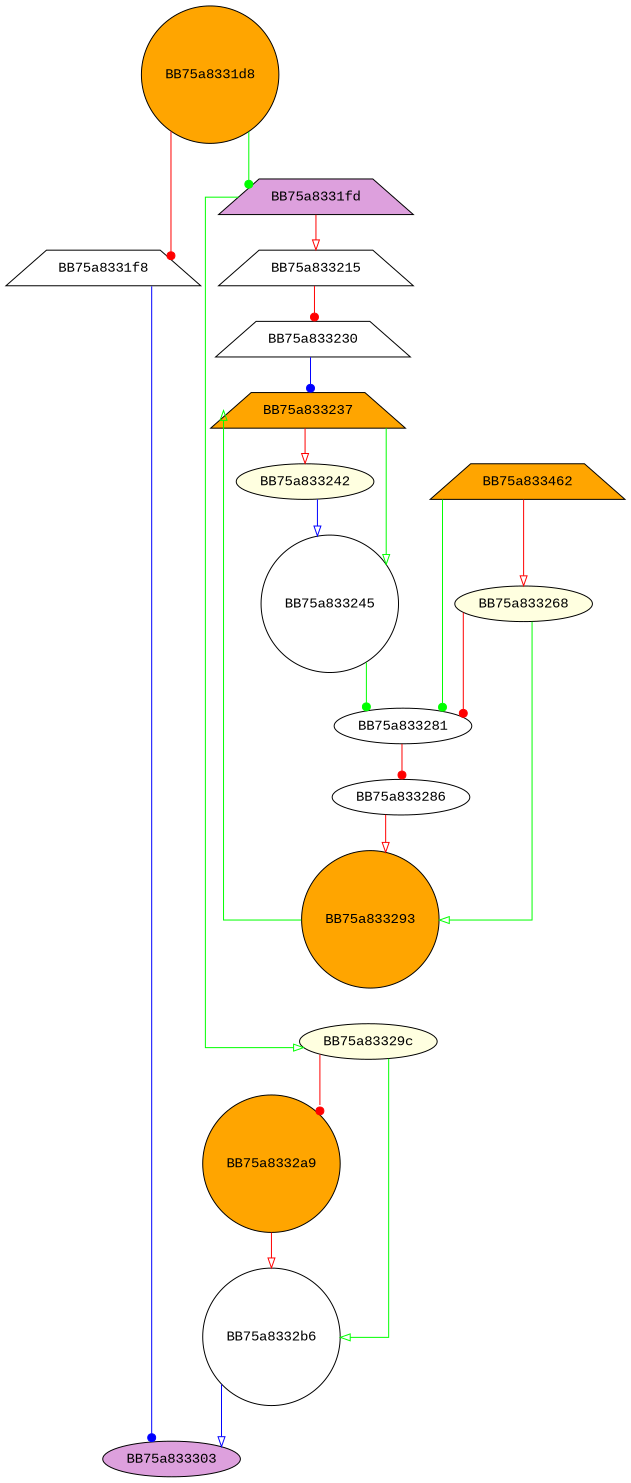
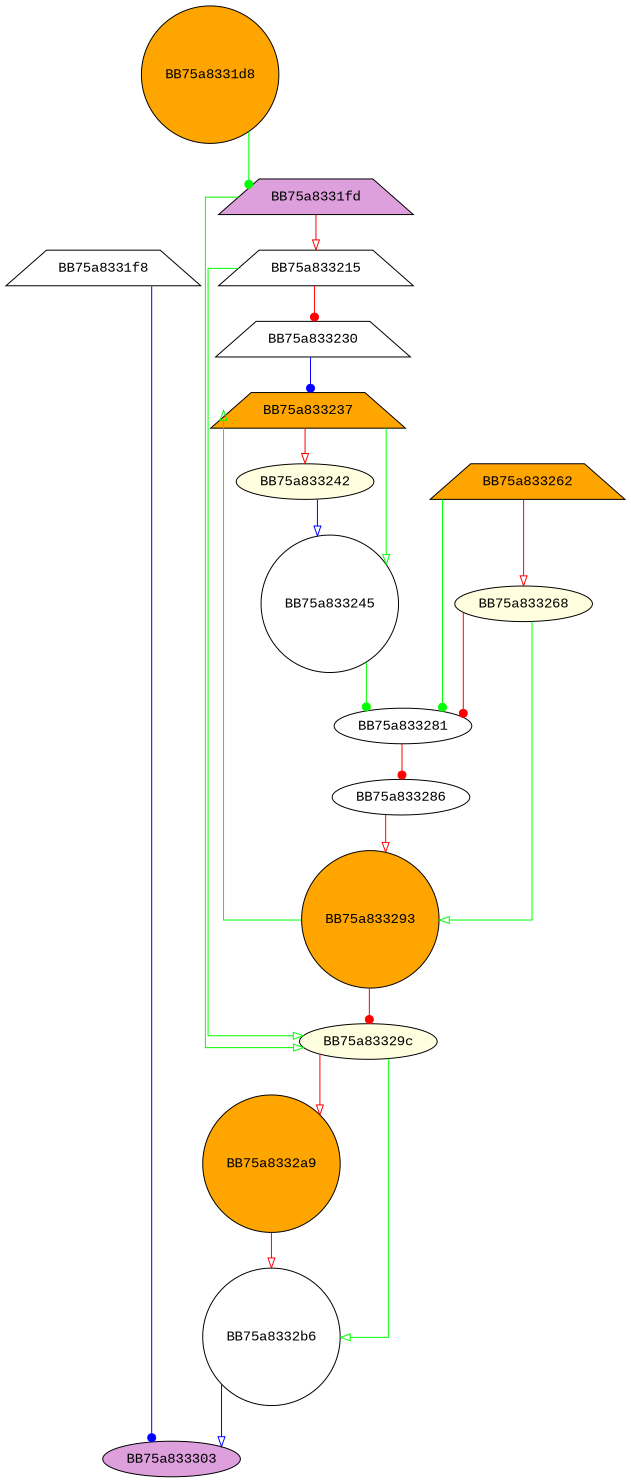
(171, 192) -> none
(528, 482) -> (528, 482)
none -> (208, 680)
none -> (369, 1002)
(320, 1080) -> (320, 1080)
